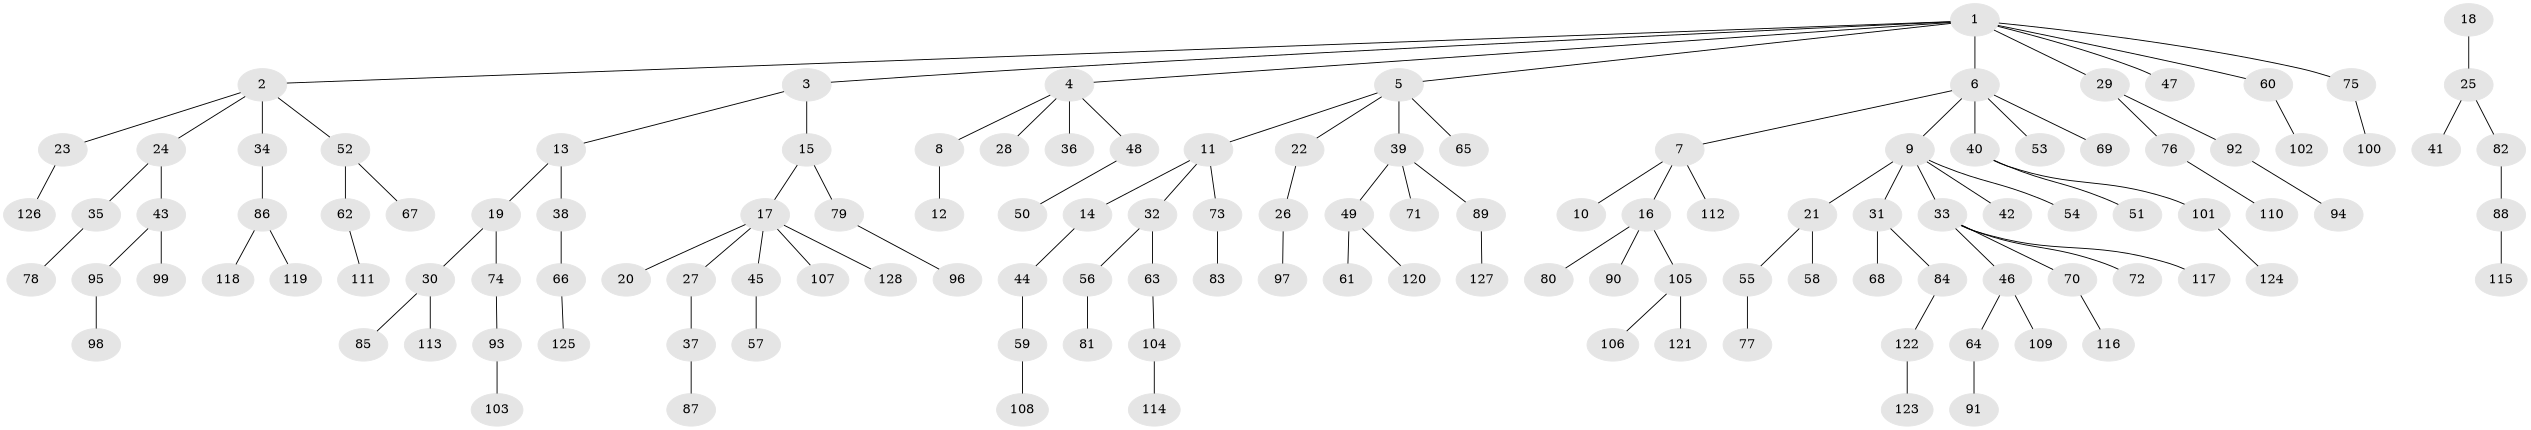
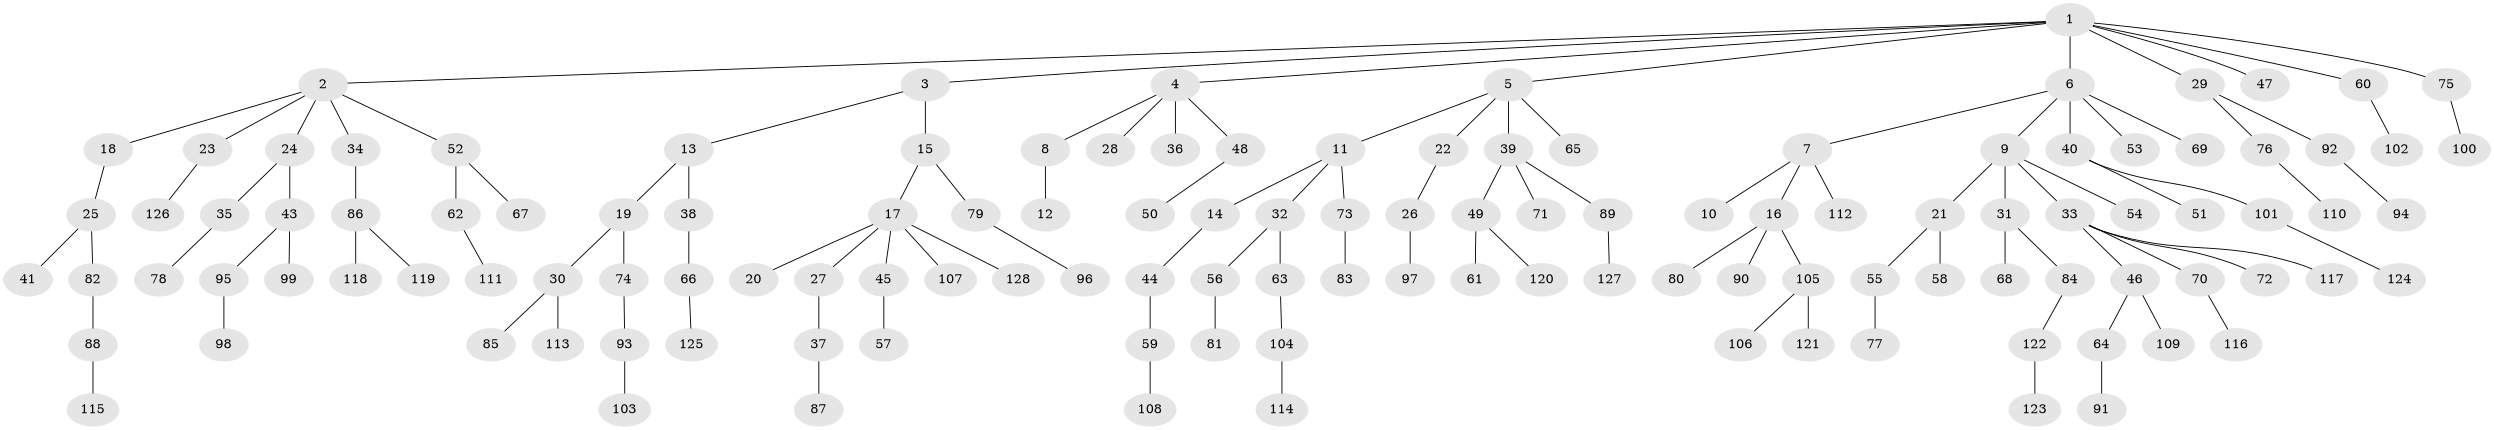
none -> (216, 117)
(2007, 215) -> none
